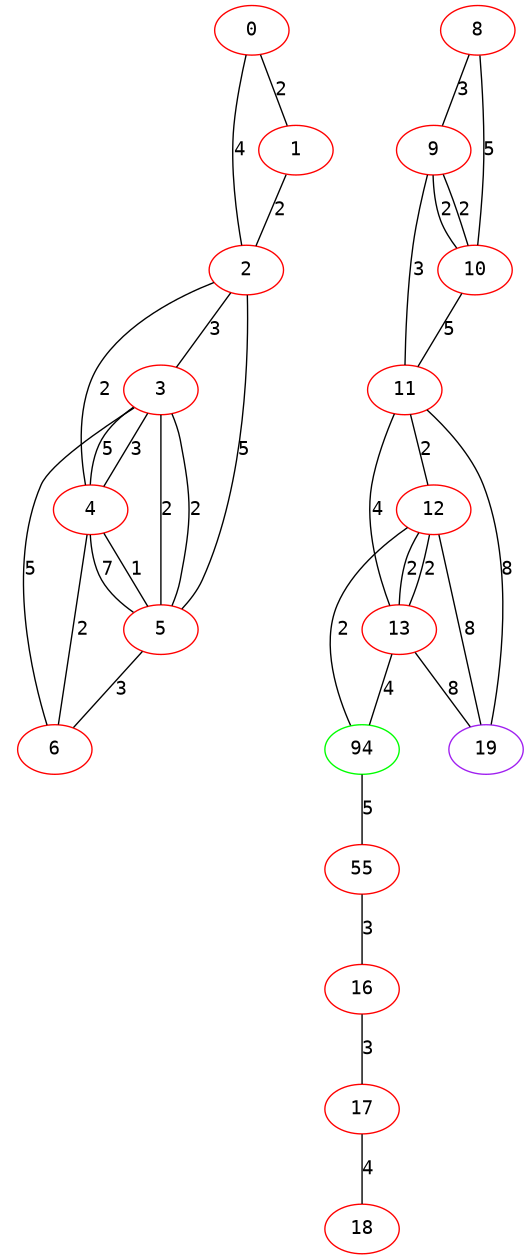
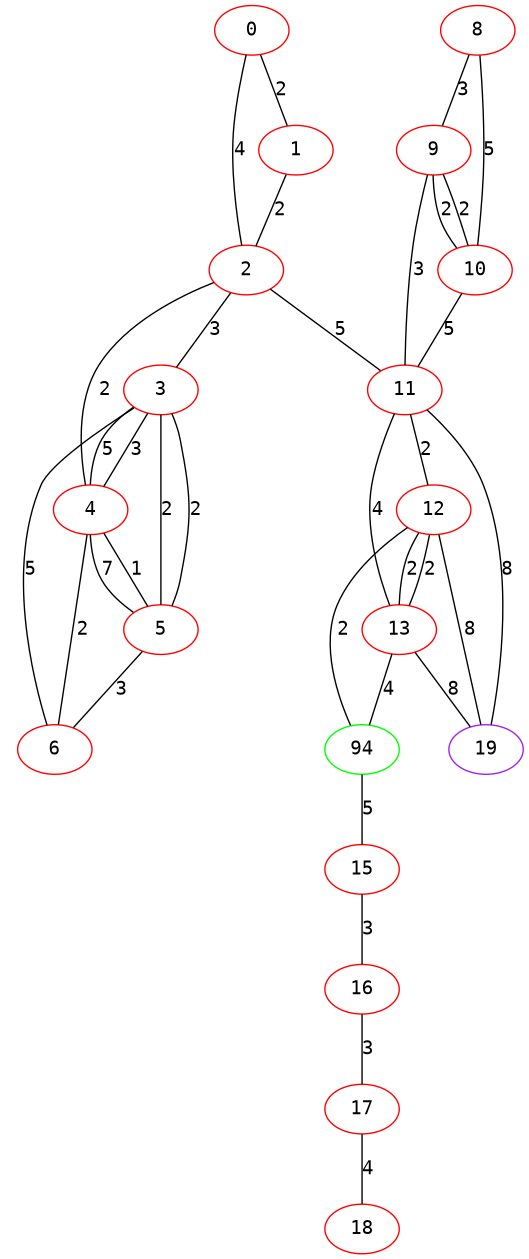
(237, 458) -> (325, 330)
(362, 869) -> (362, 869)
